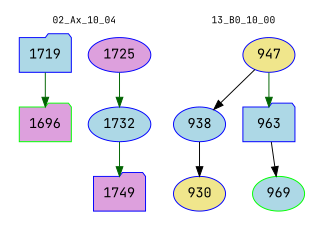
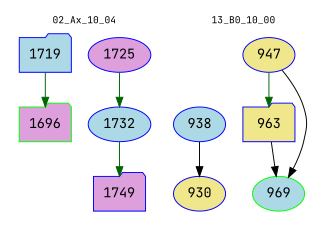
(238, 86) -> (306, 117)
(269, 124) -> (269, 124)
